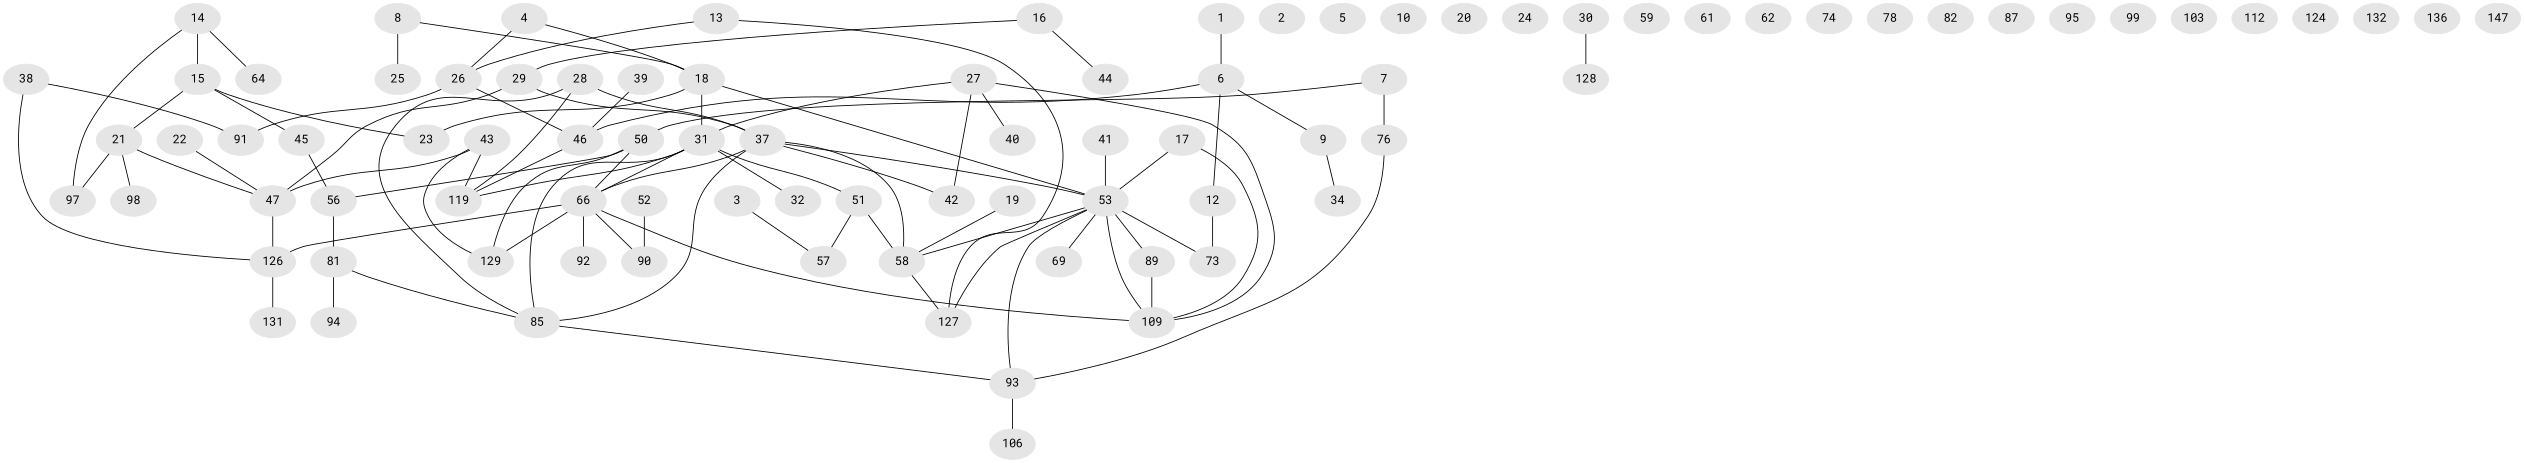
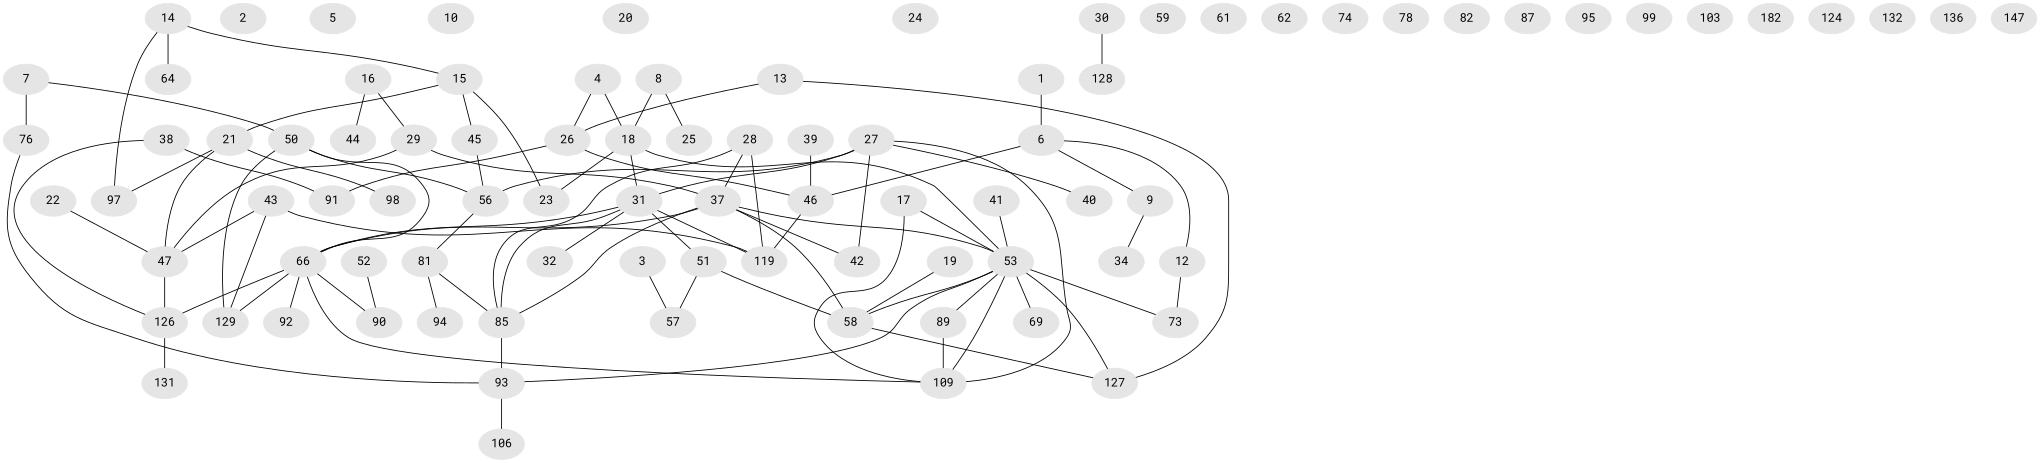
(2255, 19) -> (1771, 19)
none -> (696, 171)
